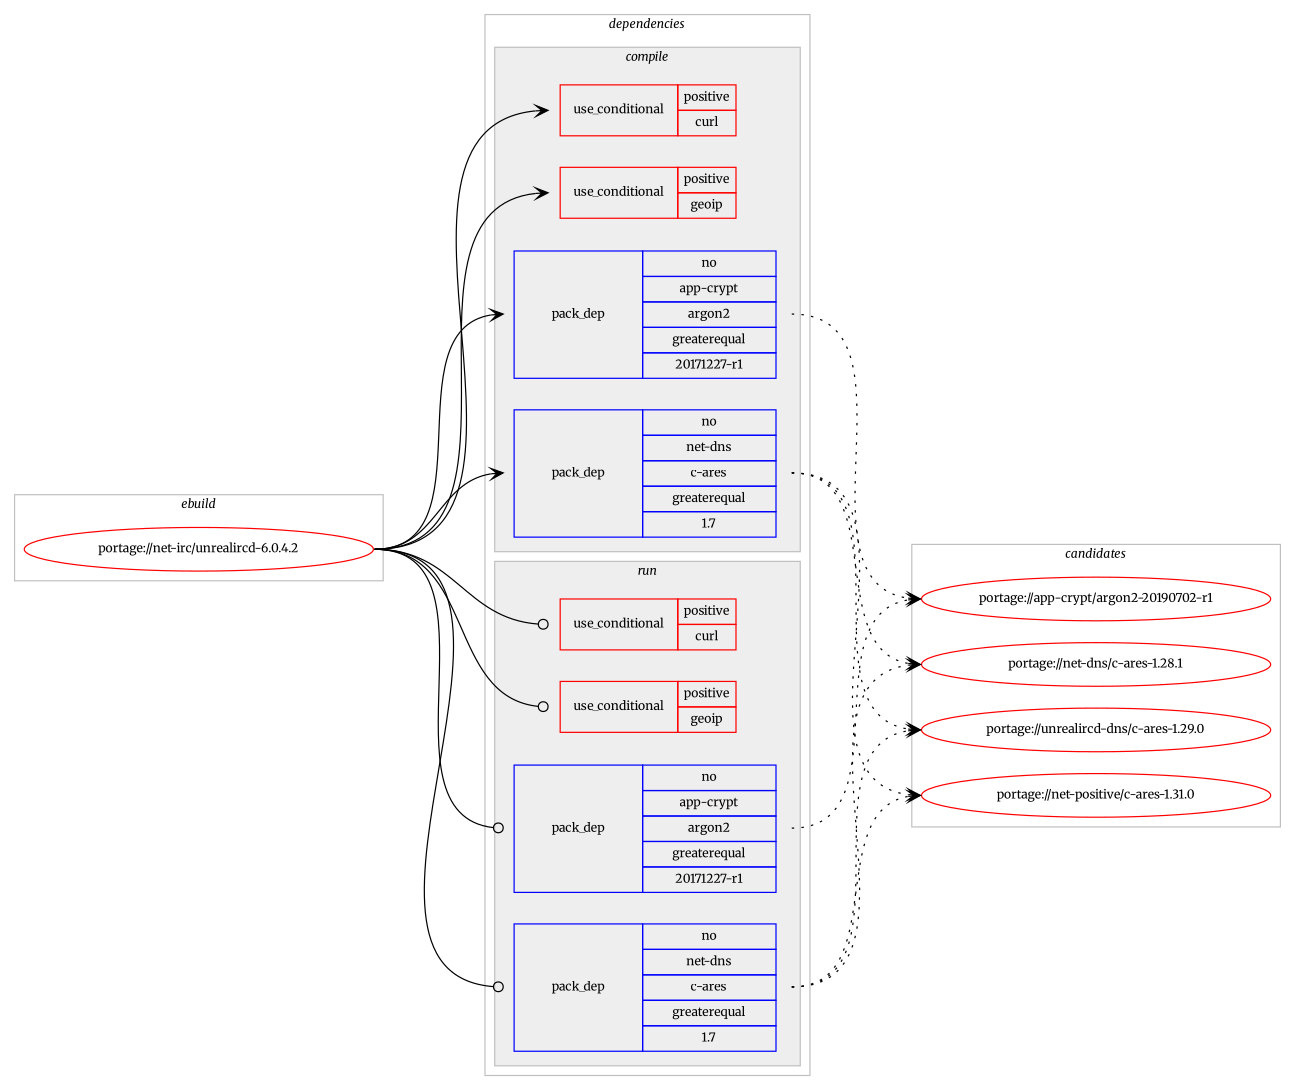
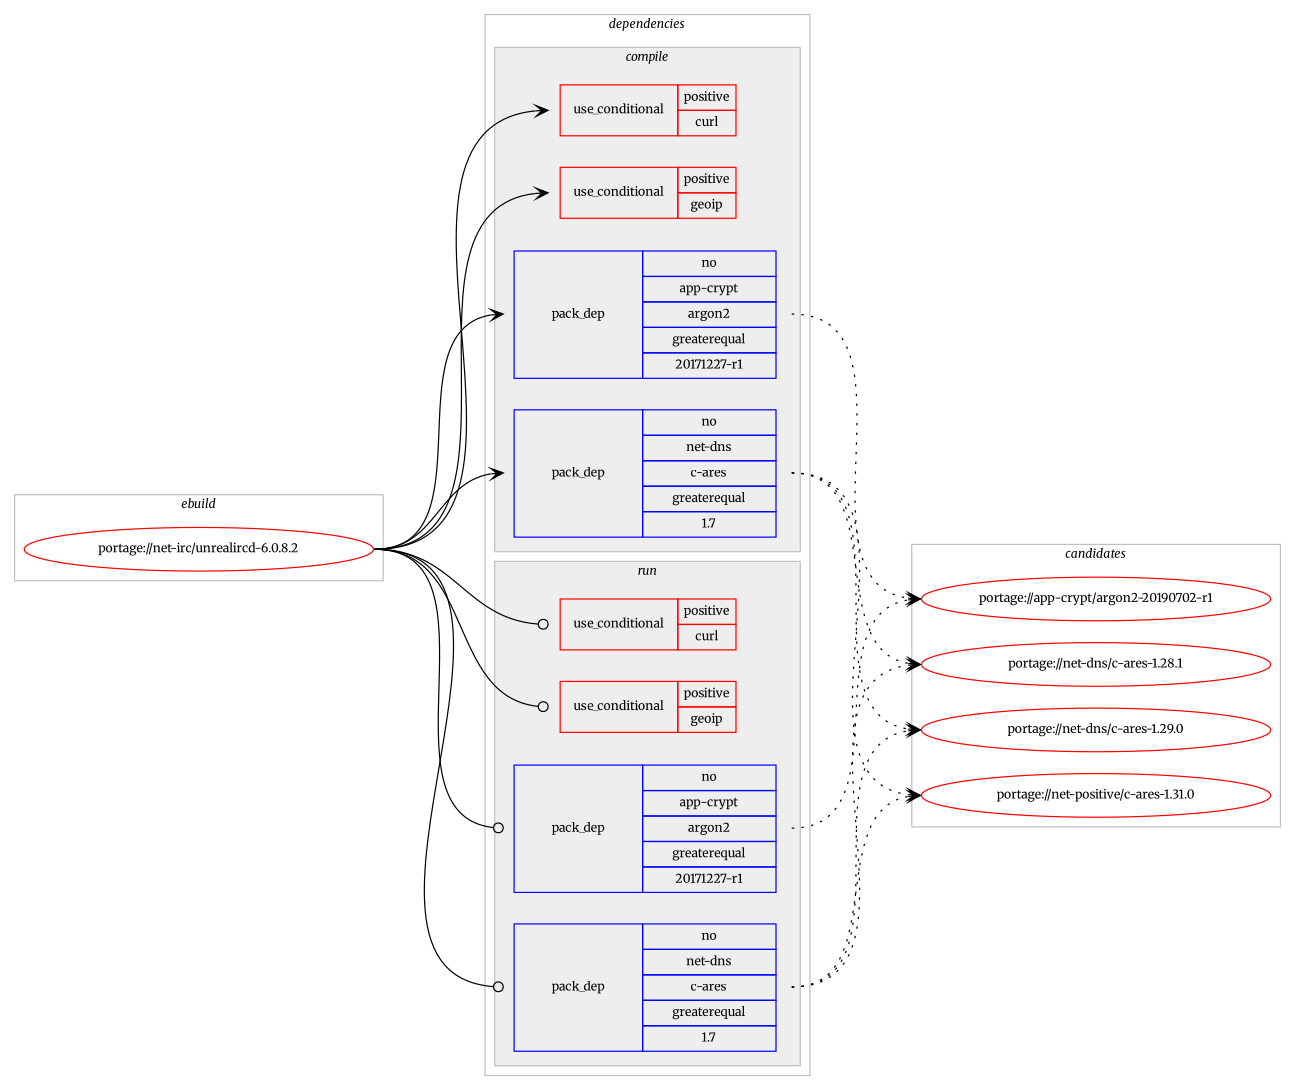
(199, 549) -> (199, 549)
(1096, 730) -> (1096, 730)
